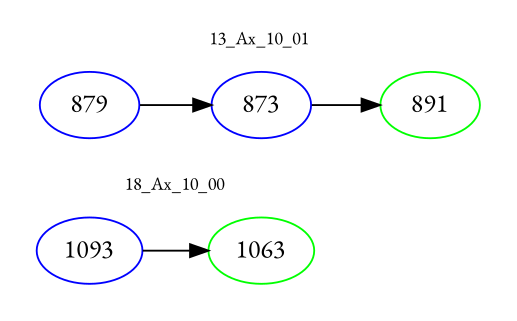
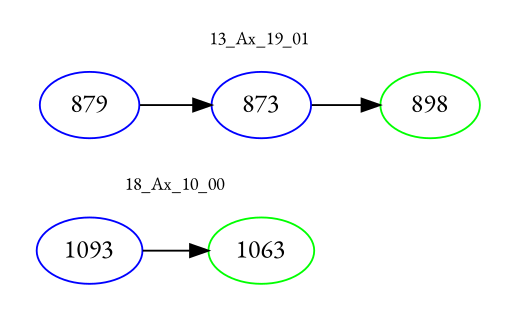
(260, 40) -> (260, 40)
(430, 105) -> (430, 105)
